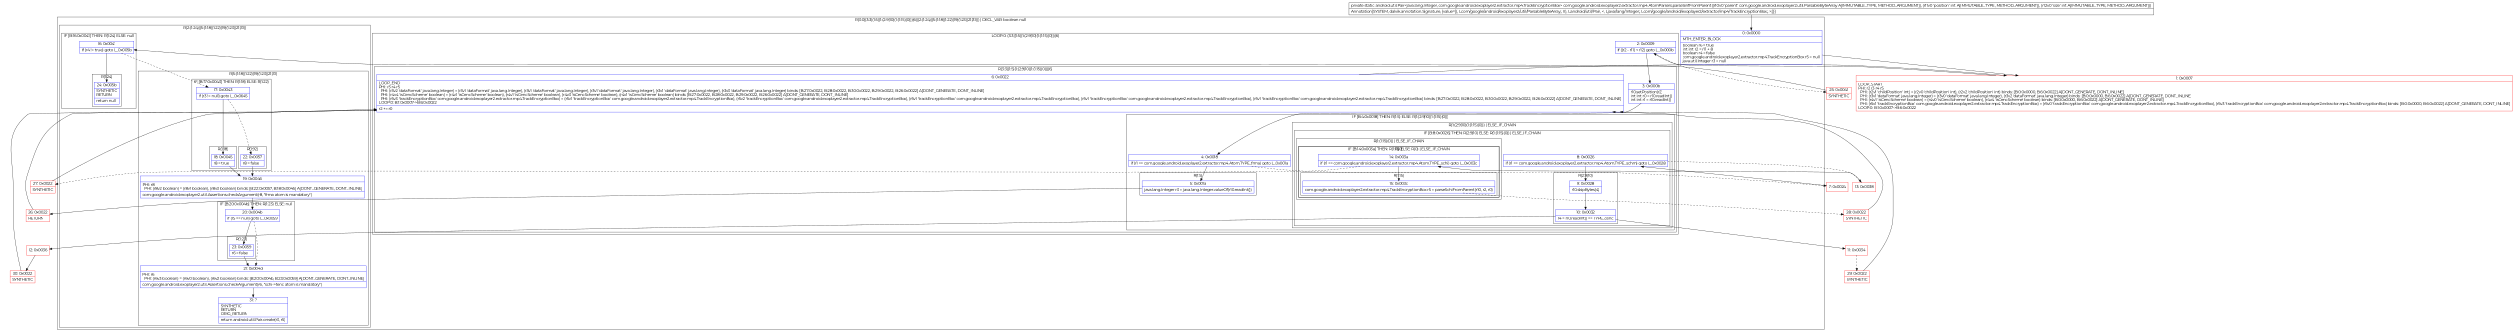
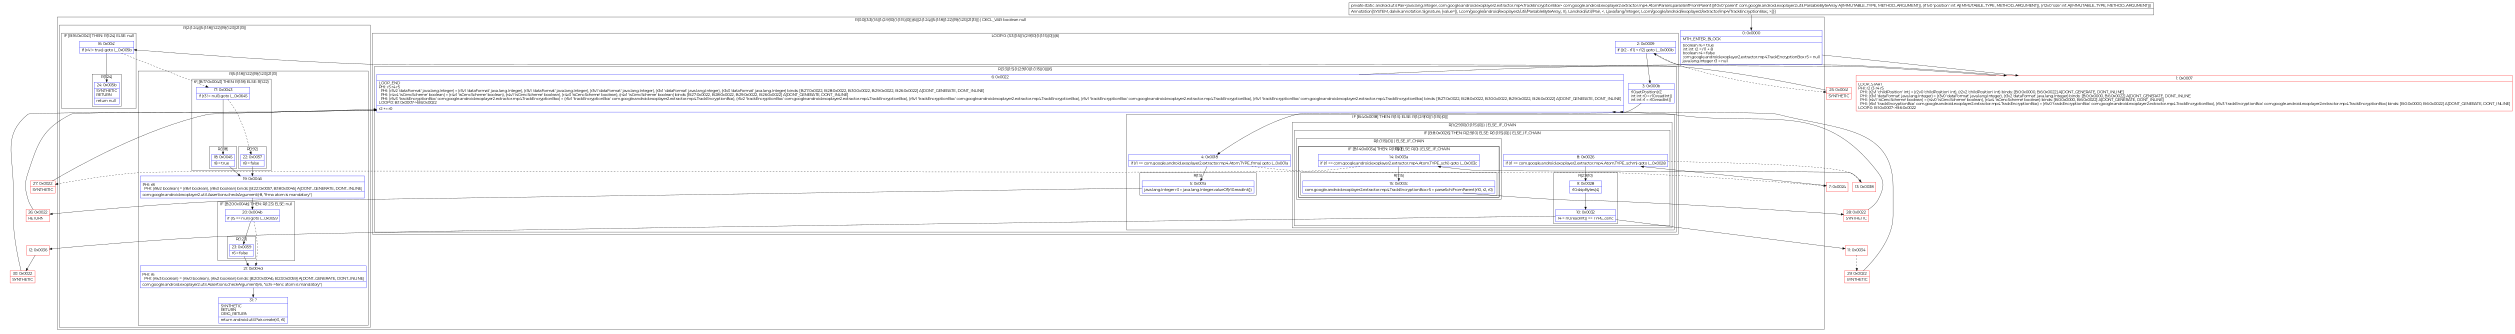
(1705, 61) -> (1706, 61)
(1652, 203) -> (1652, 203)
